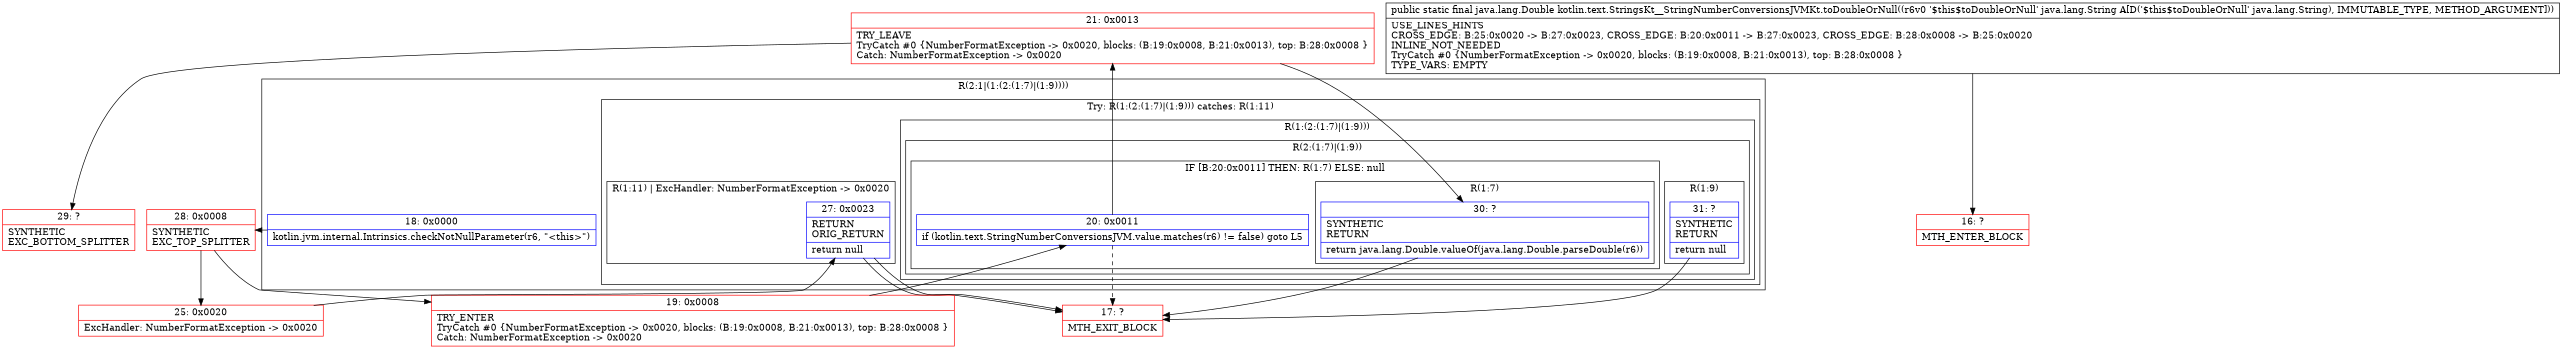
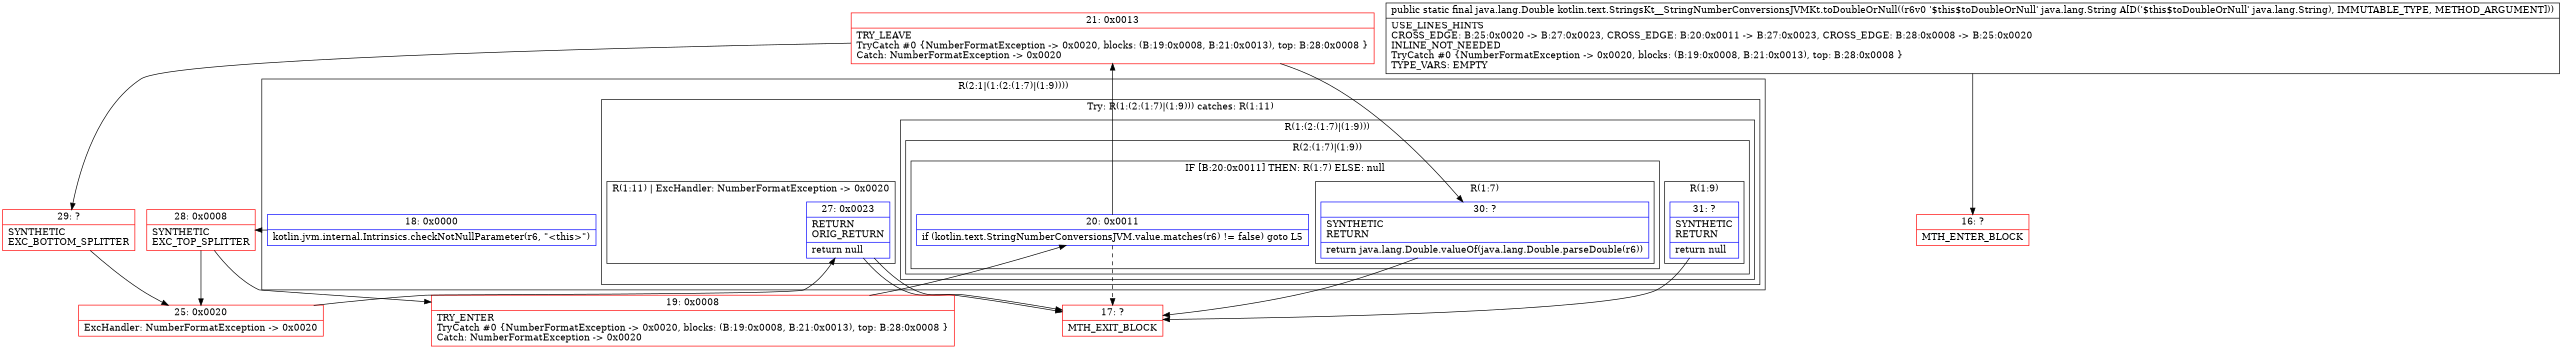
none -> (125, 279)
